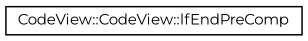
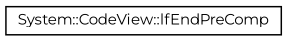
(154, 21) -> (144, 21)
